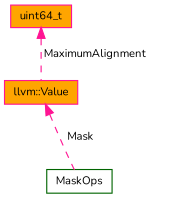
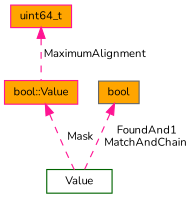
(41, 92) -> (41, 92)
none -> (119, 92)
(79, 181) -> (79, 181)
